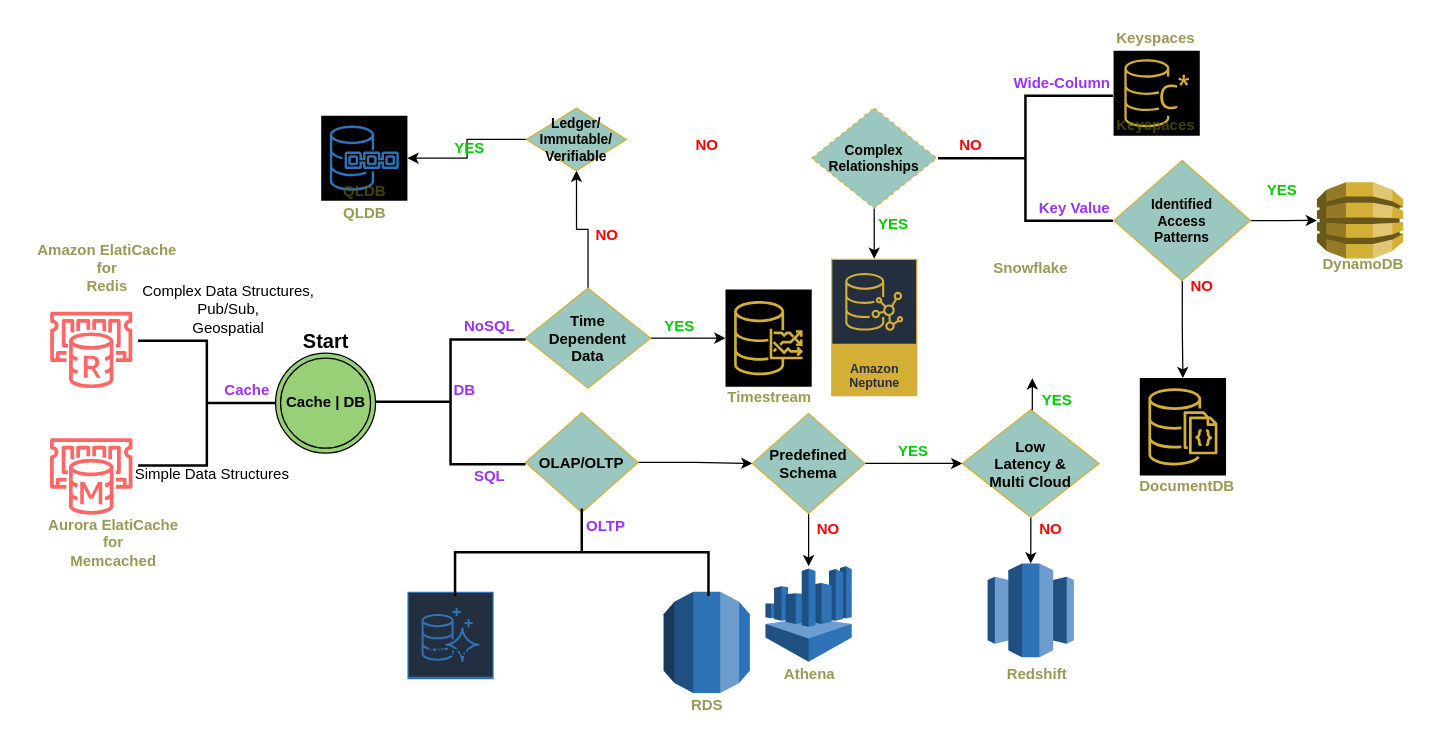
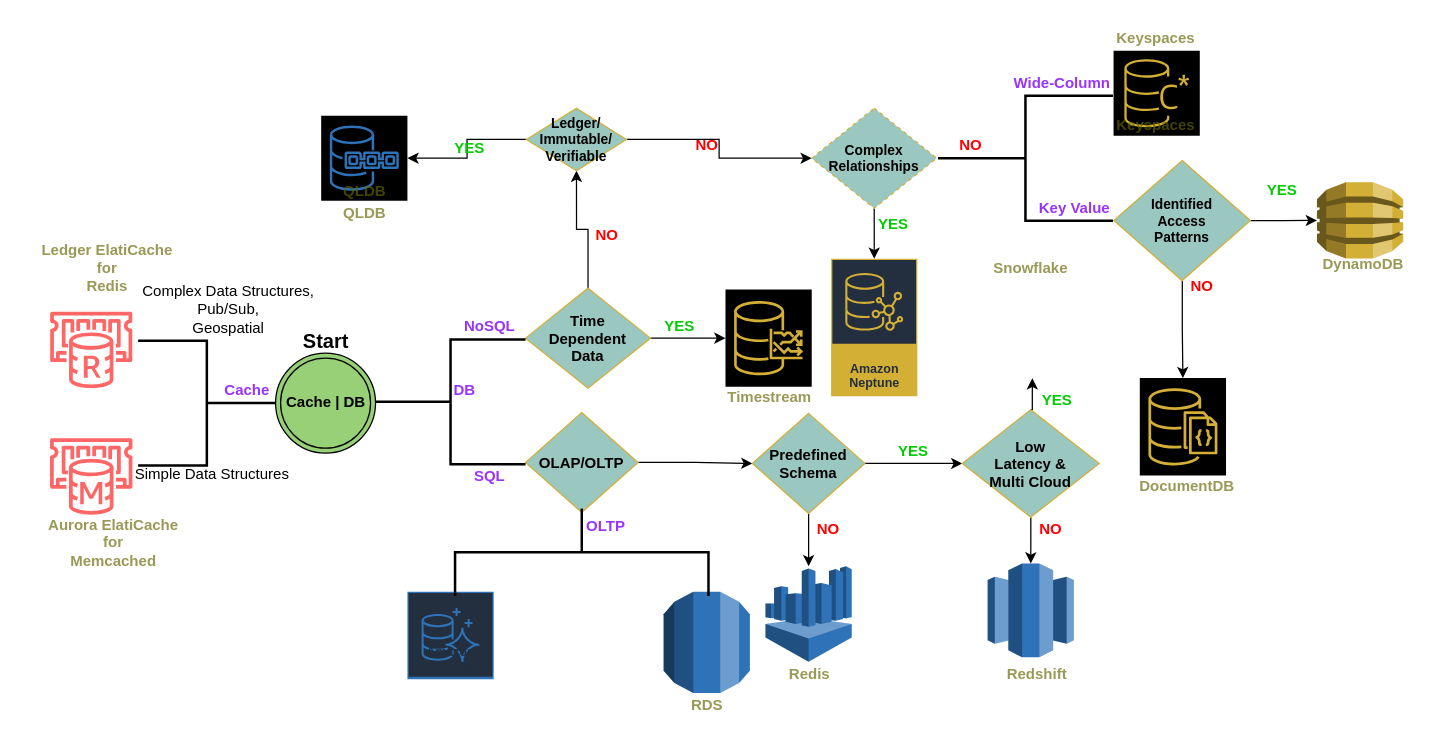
none -> (719, 145)
(108, 268) -> (108, 268)
(810, 674) -> (810, 674)
